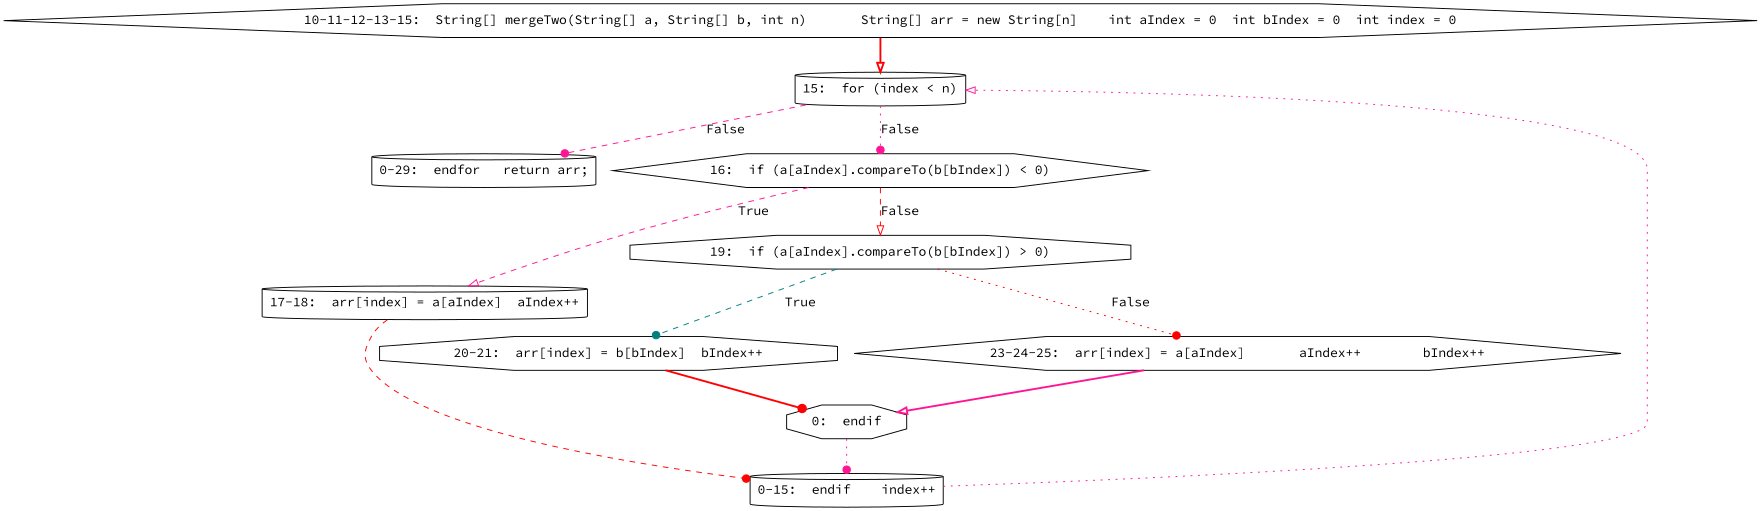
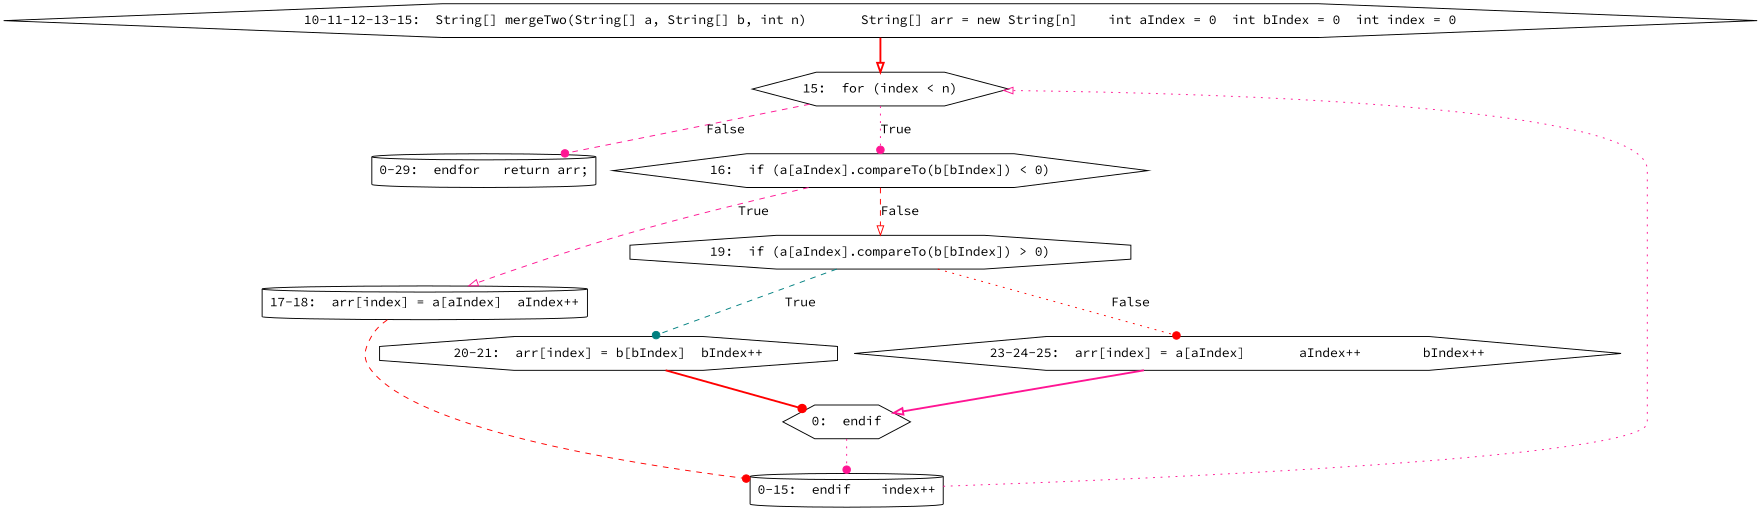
(880, 89) -> (880, 89)
(900, 130) -> (896, 130)
(847, 422) -> (847, 422)
